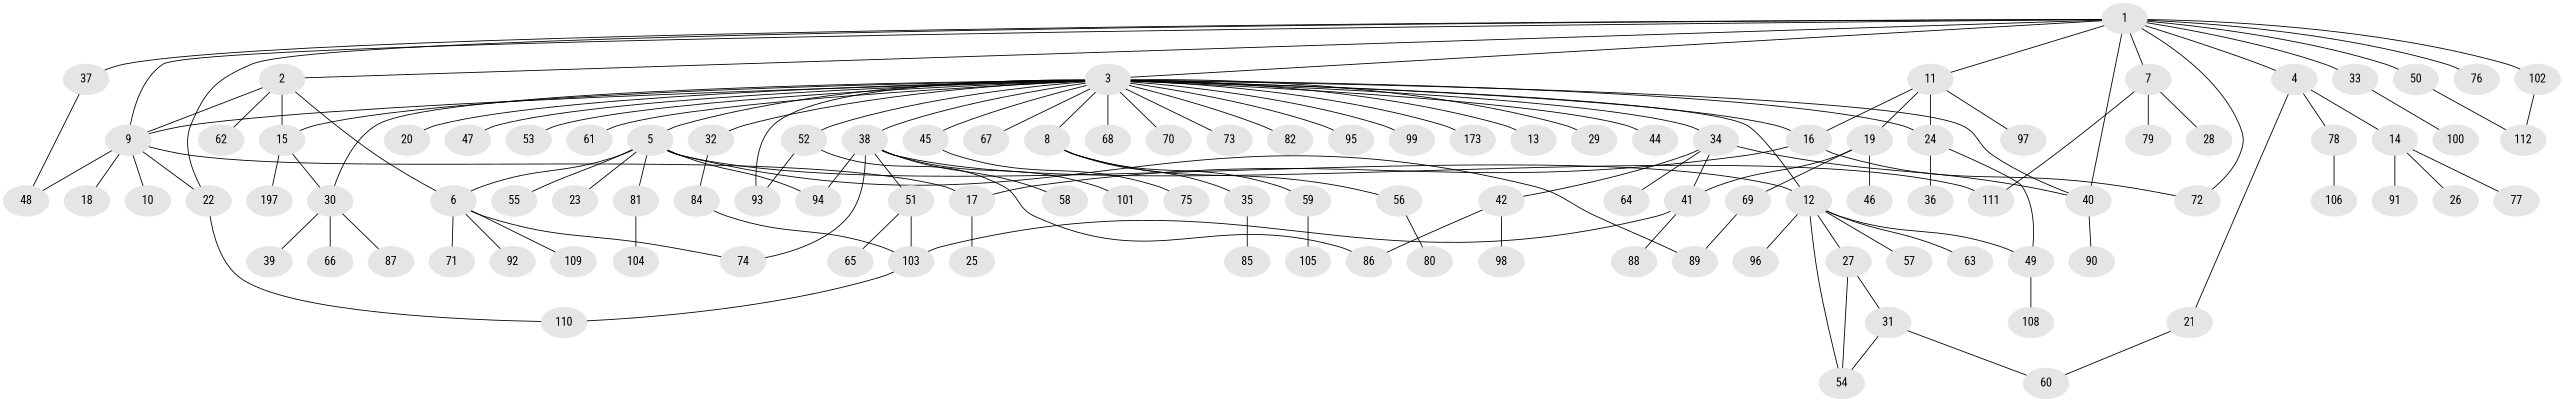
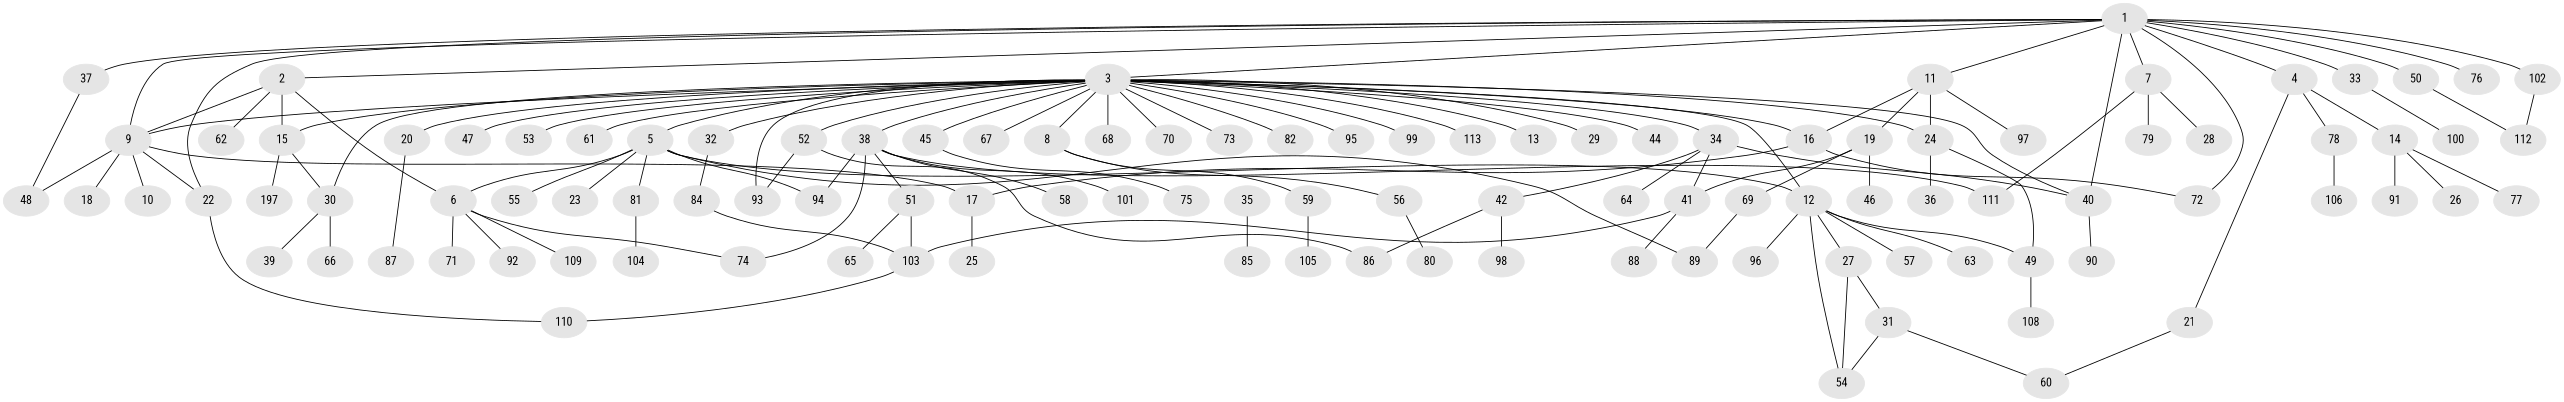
(1473, 140) -> (1473, 140)
(1147, 171) -> none
(360, 231) -> (399, 201)
